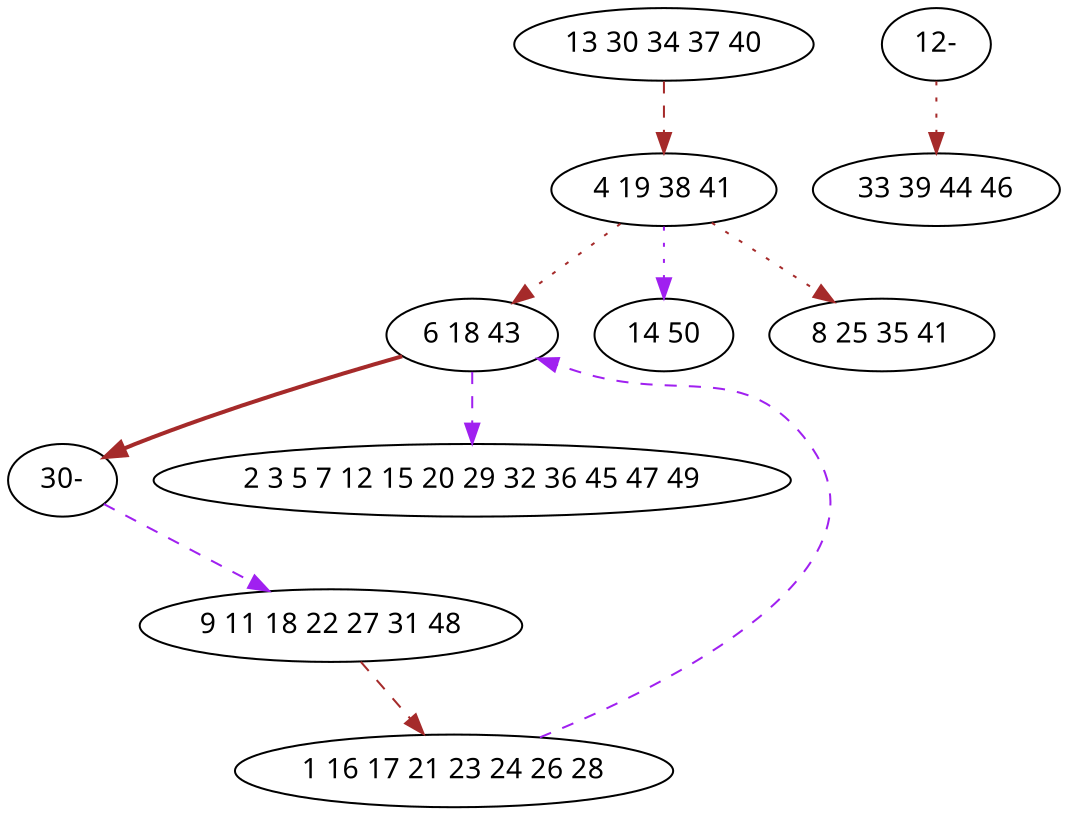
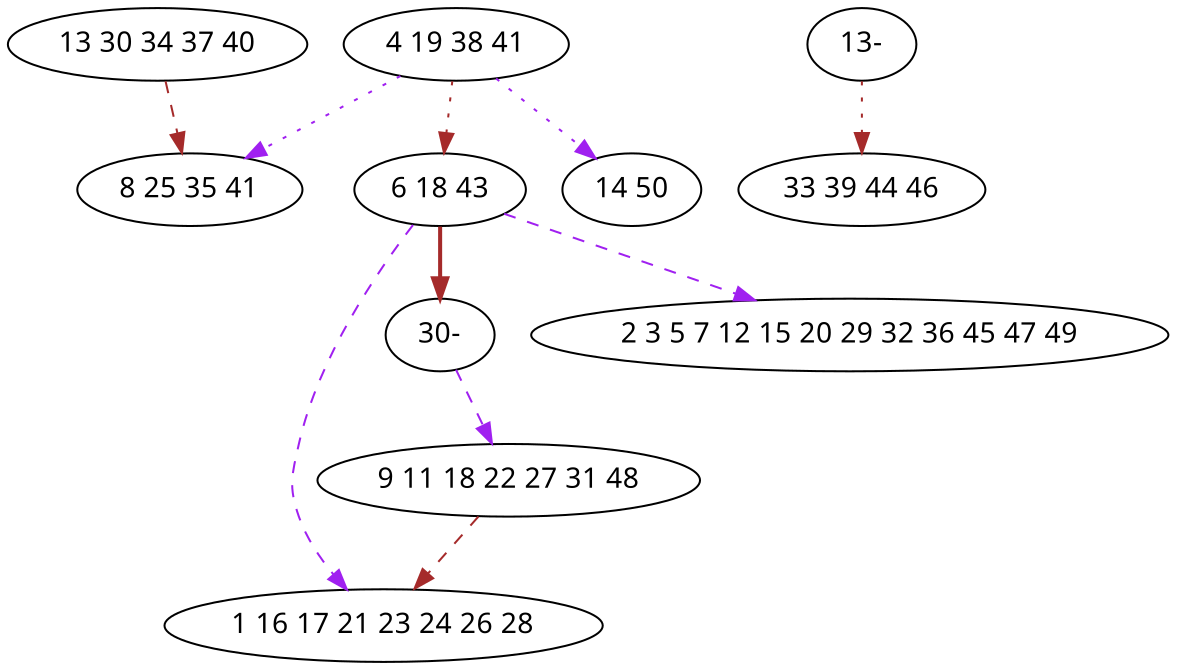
(936, 44) -> (862, 44)
(664, 107) -> (171, 107)
(764, 257) -> (332, 112)
(825, 529) -> (315, 393)
